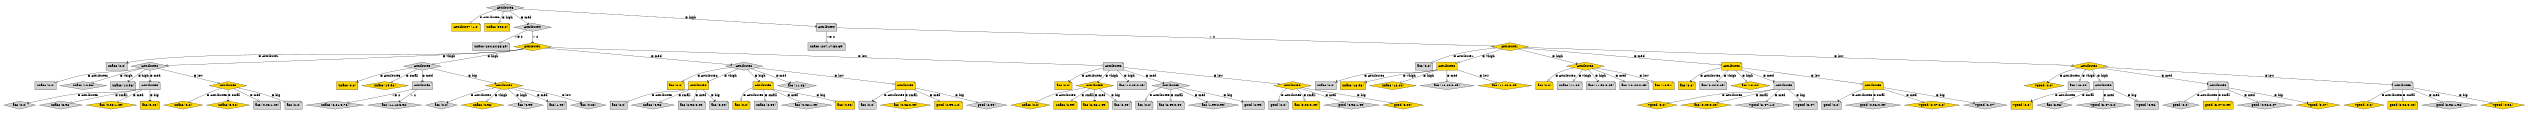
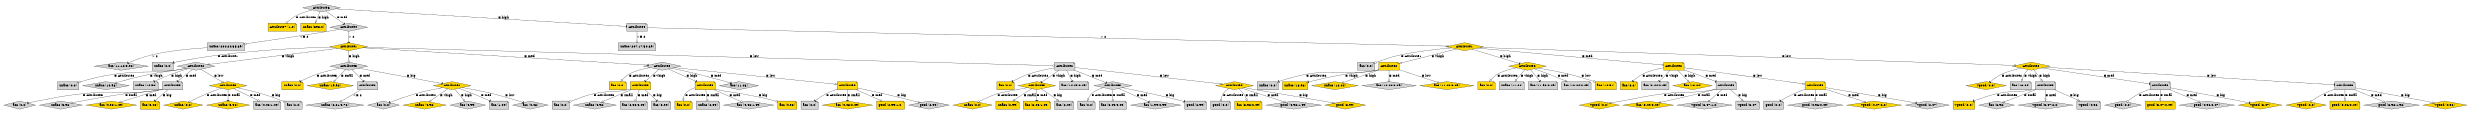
(408, 95) -> (167, 52)
